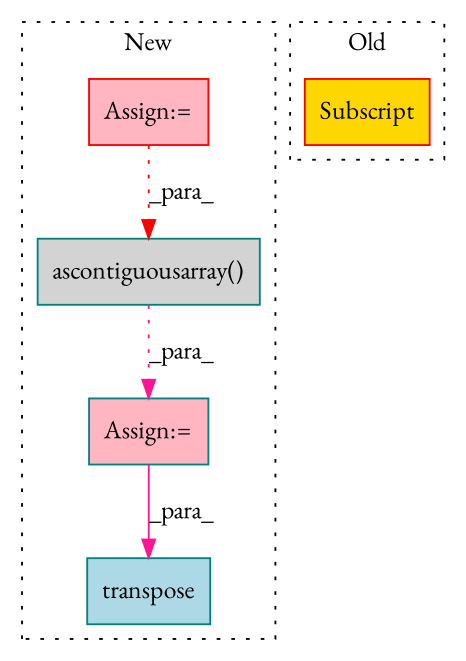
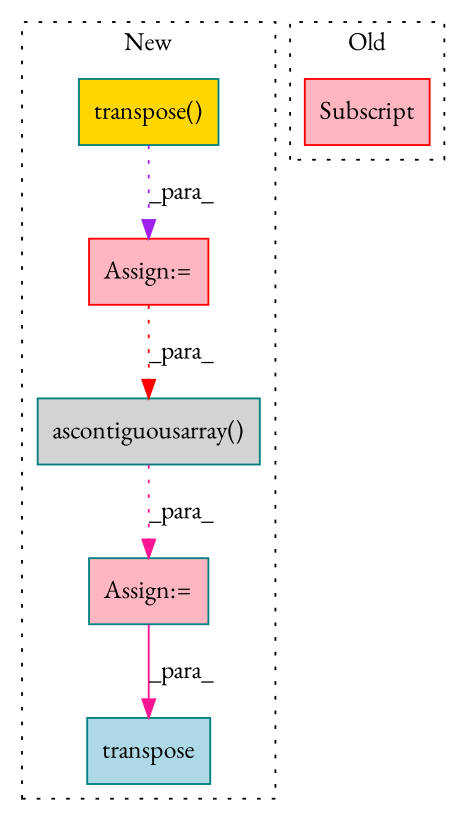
none -> (149, 112)
(367, 112) -> (367, 112)
